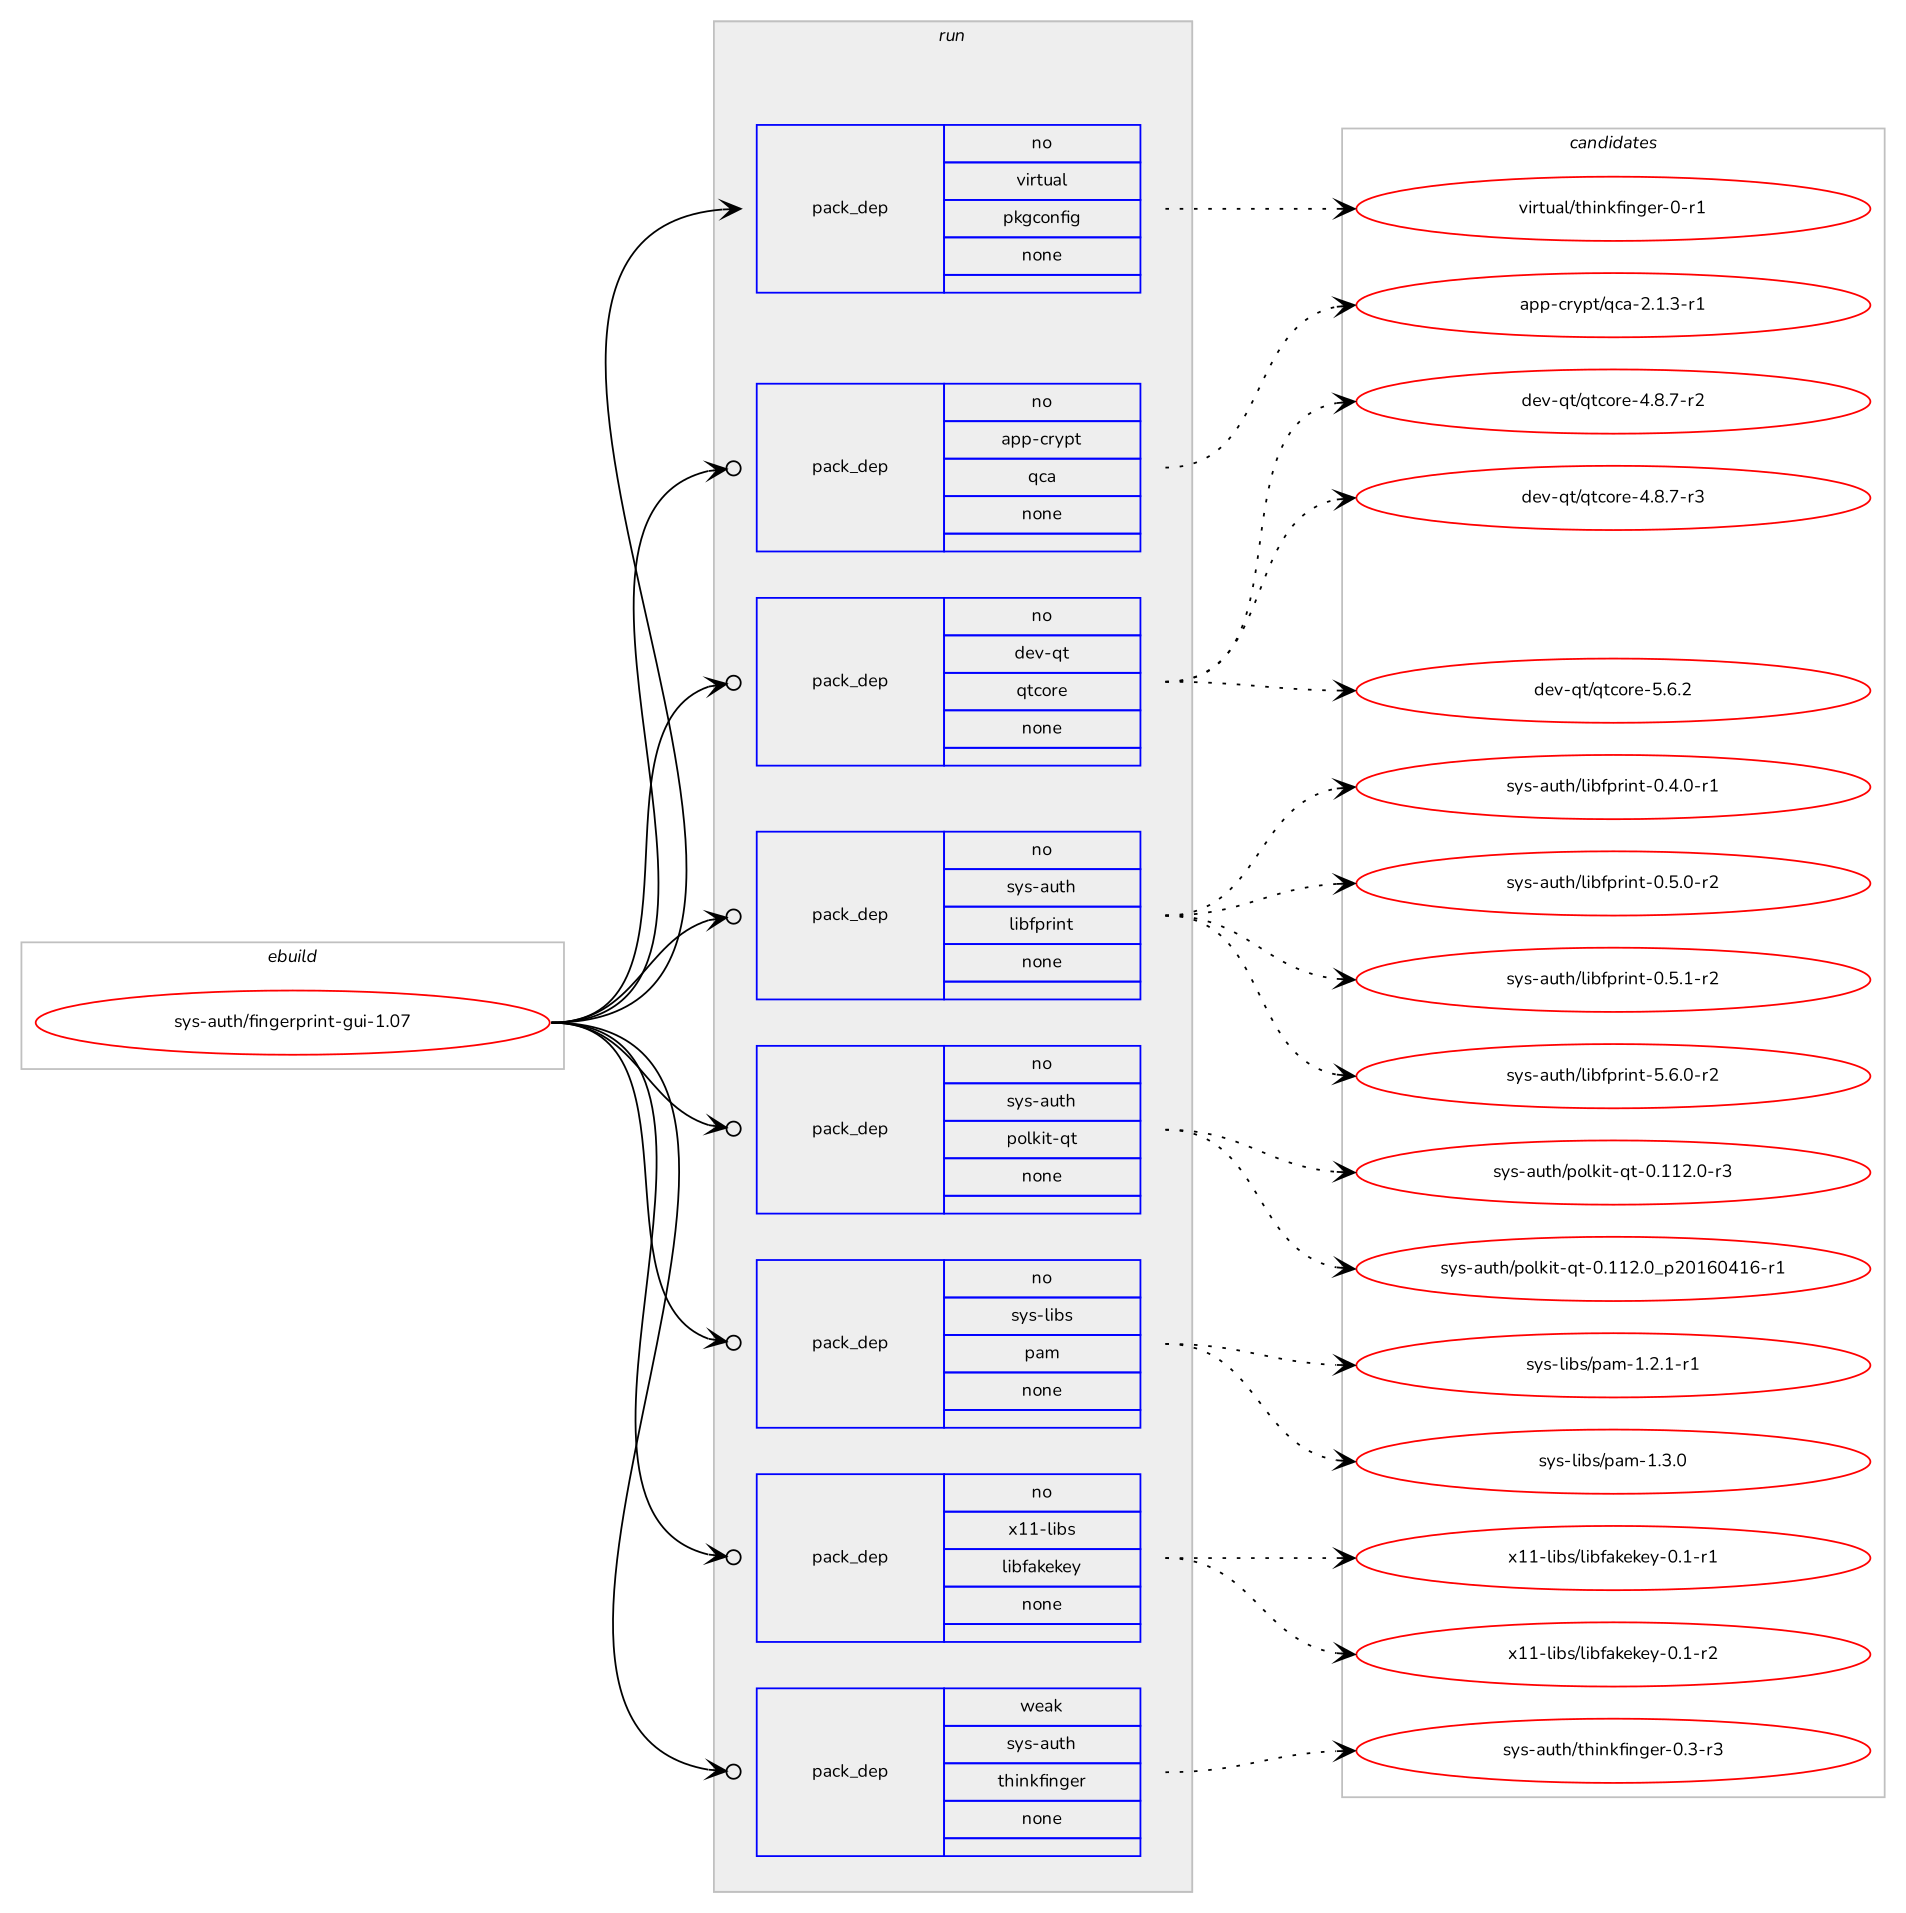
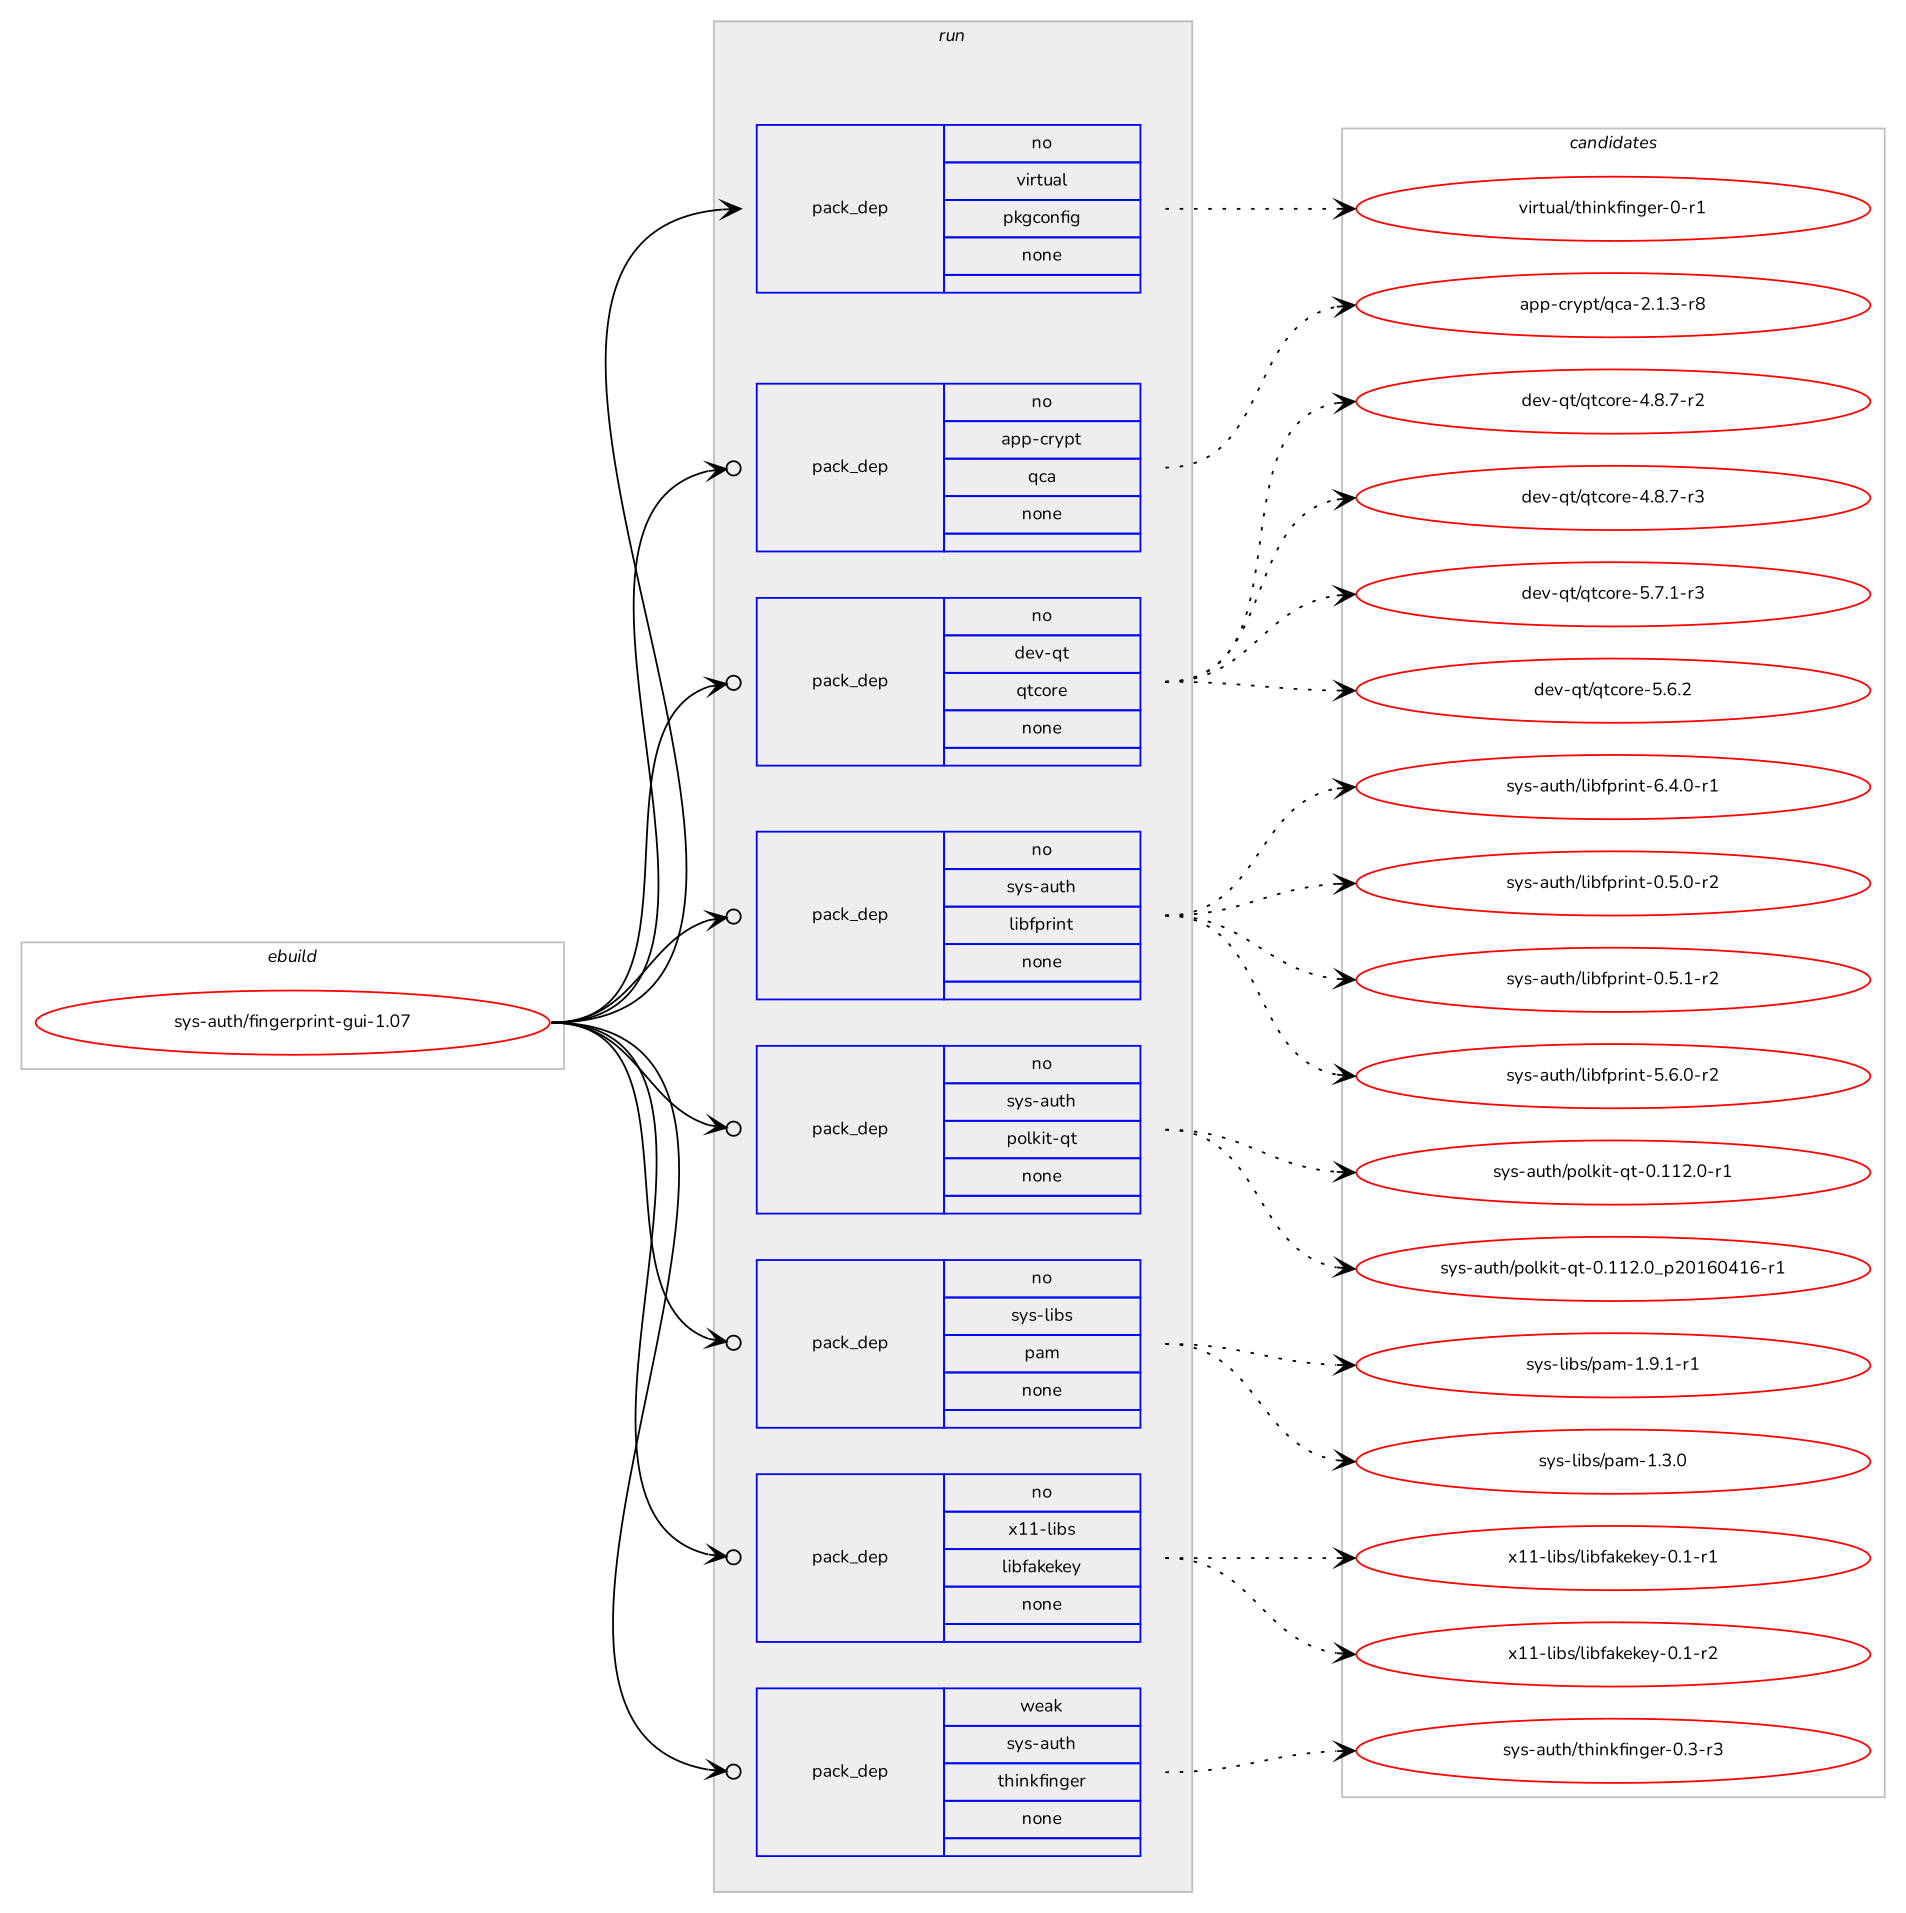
(1613, 305) -> (1613, 305)
none -> (1613, 594)
(1613, 787) -> (1613, 787)
(1613, 1173) -> (1613, 1173)
(1613, 1365) -> (1613, 1365)
